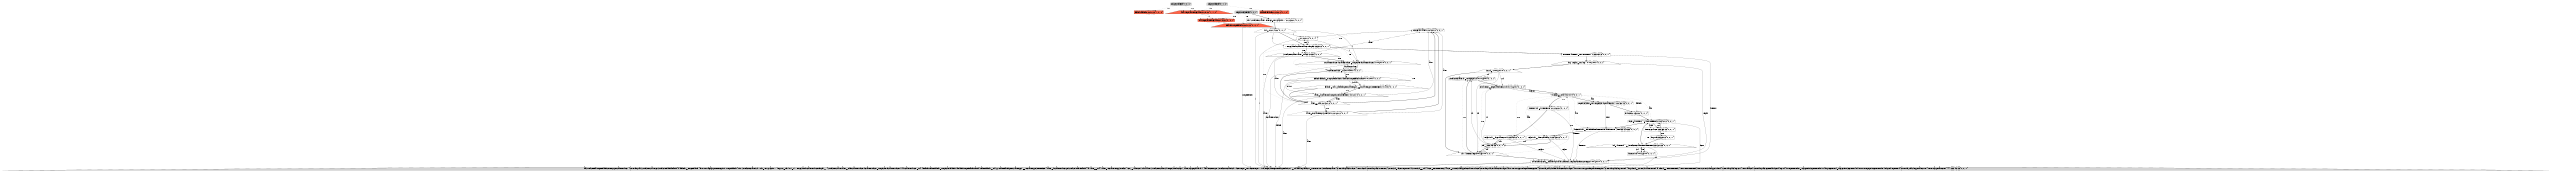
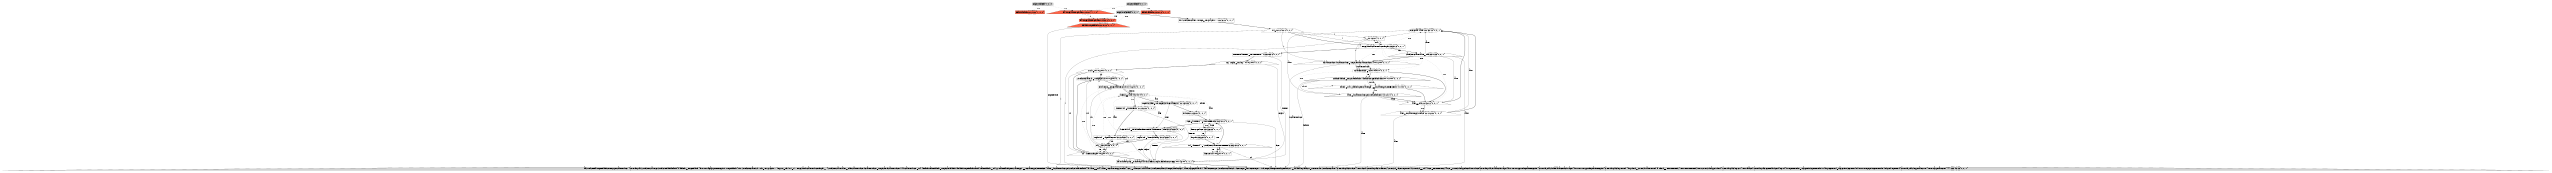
none -> (1098, 150)
